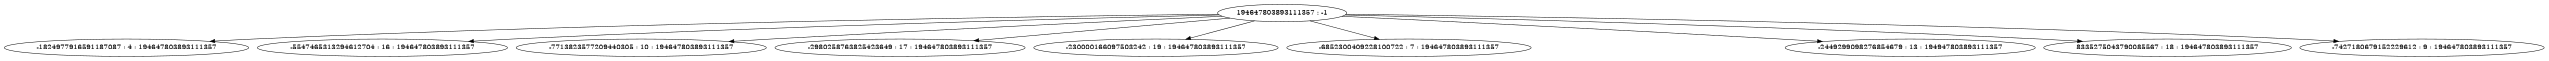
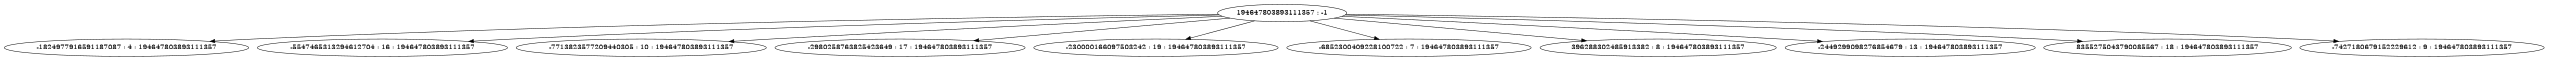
none -> (1658, 48)
(1910, 48) -> (1910, 48)
(2168, 48) -> (2168, 48)
